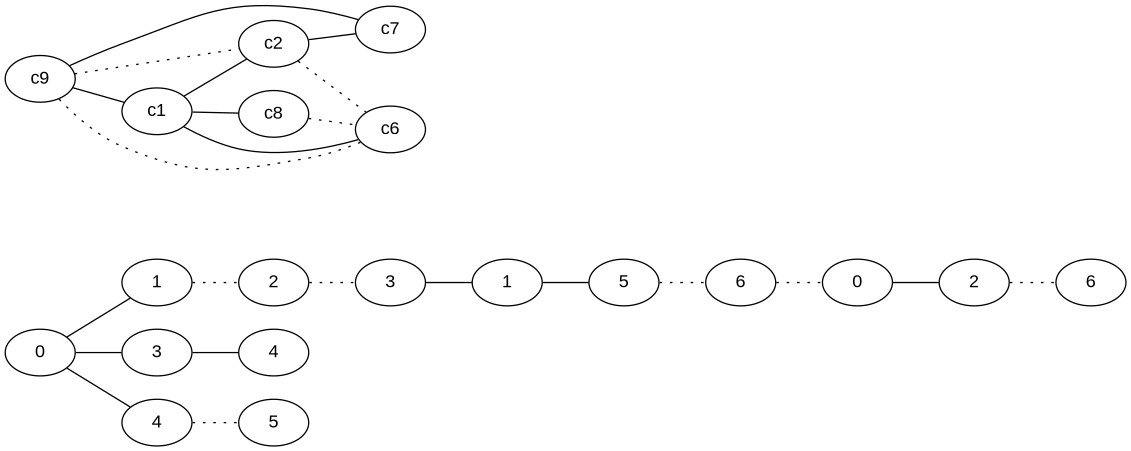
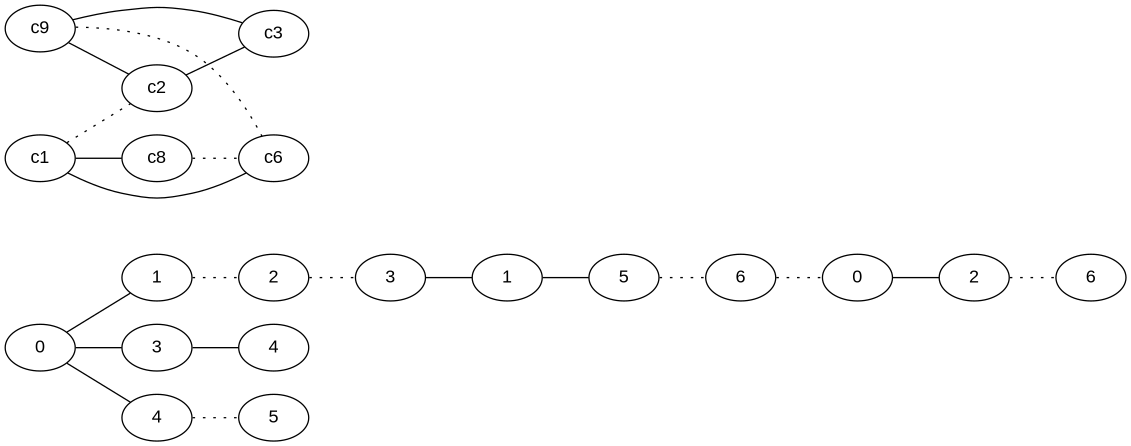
(390, 30) -> (274, 34)
(157, 61) -> (99, 58)
(215, 78) -> (99, 123)
(332, 87) -> none
(99, 95) -> none
